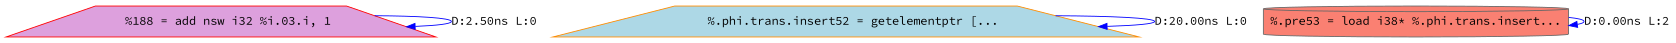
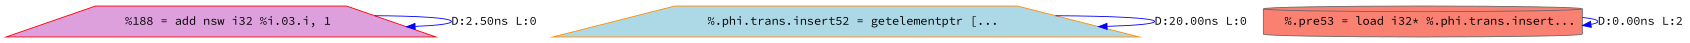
(1416, 21) -> (1423, 21)
